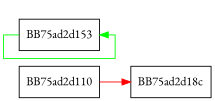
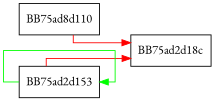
none -> (80, 58)
(59, 82) -> (59, 19)
